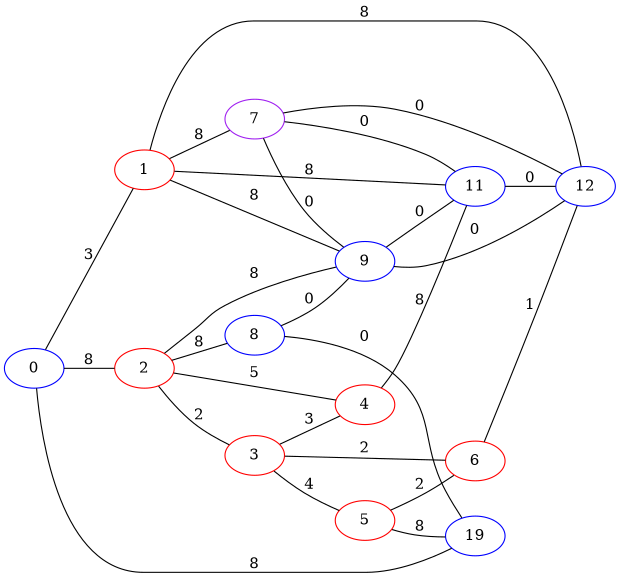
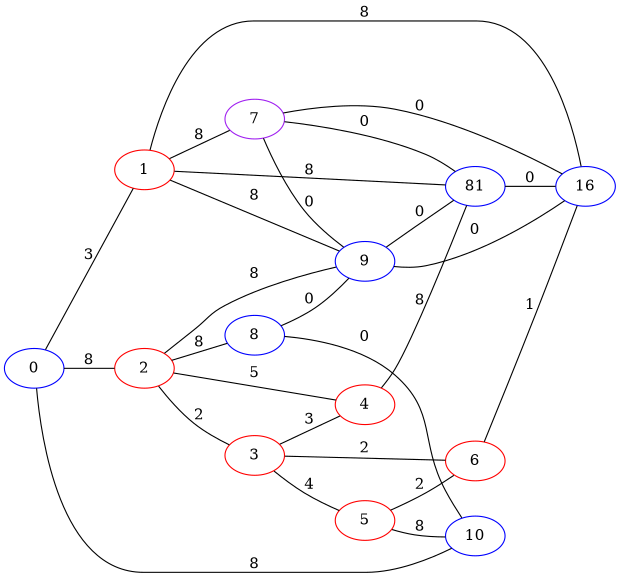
(475, 186) -> (475, 186)
(586, 186) -> (586, 186)
(475, 536) -> (475, 536)
